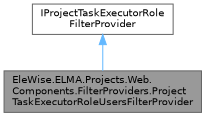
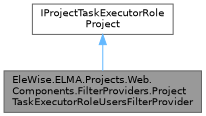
(103, 19) -> (103, 19)
